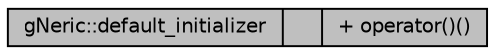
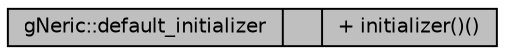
(405, 27) -> (409, 27)
